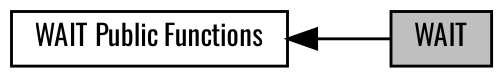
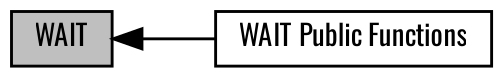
(354, 39) -> (179, 39)
